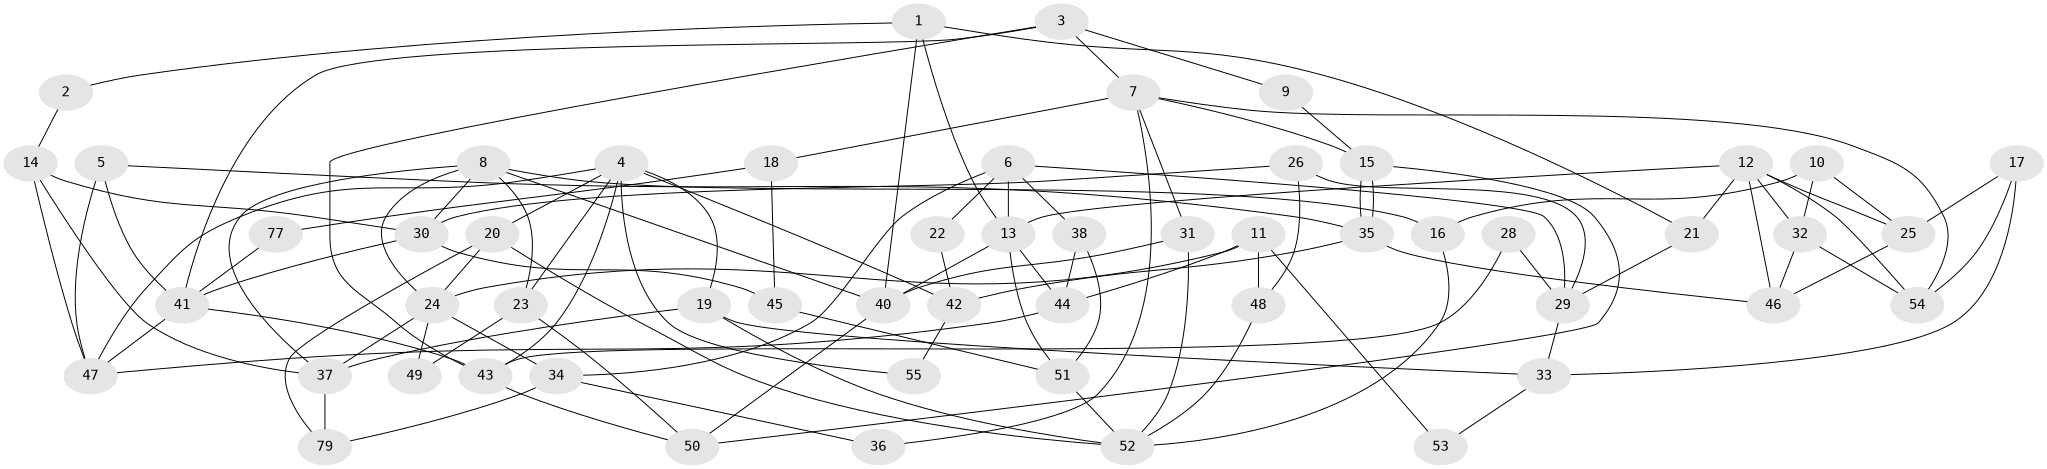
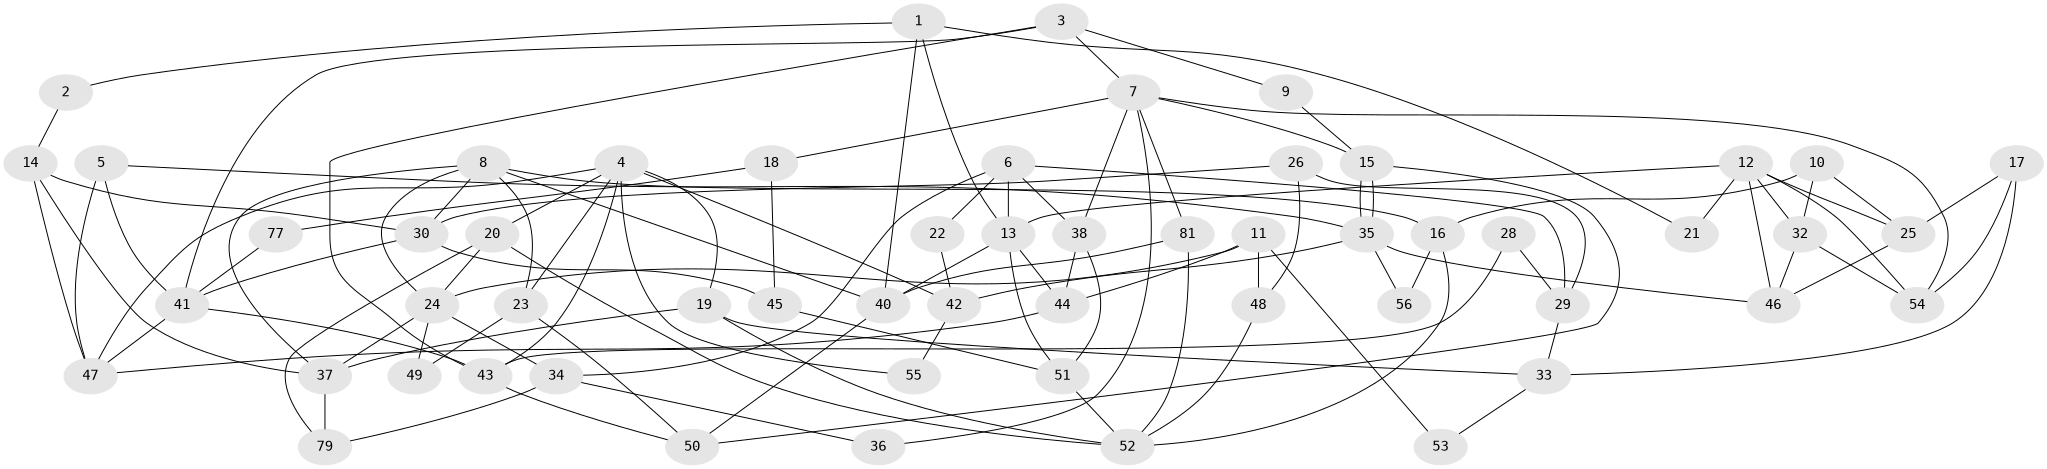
none -> (1106, 163)
(1188, 234) -> (1188, 234)
(1627, 270) -> none
none -> (1404, 305)
